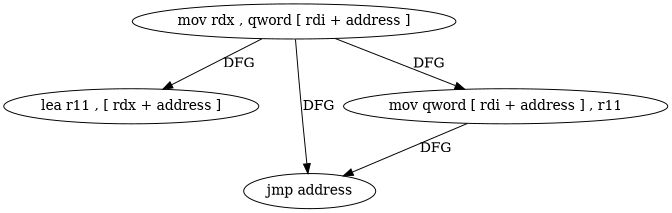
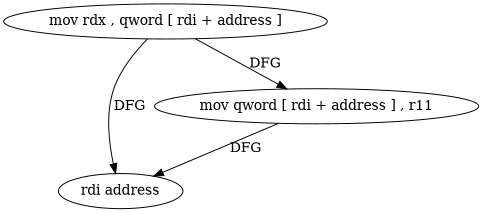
(131, 106) -> none
(310, 191) -> (121, 191)
